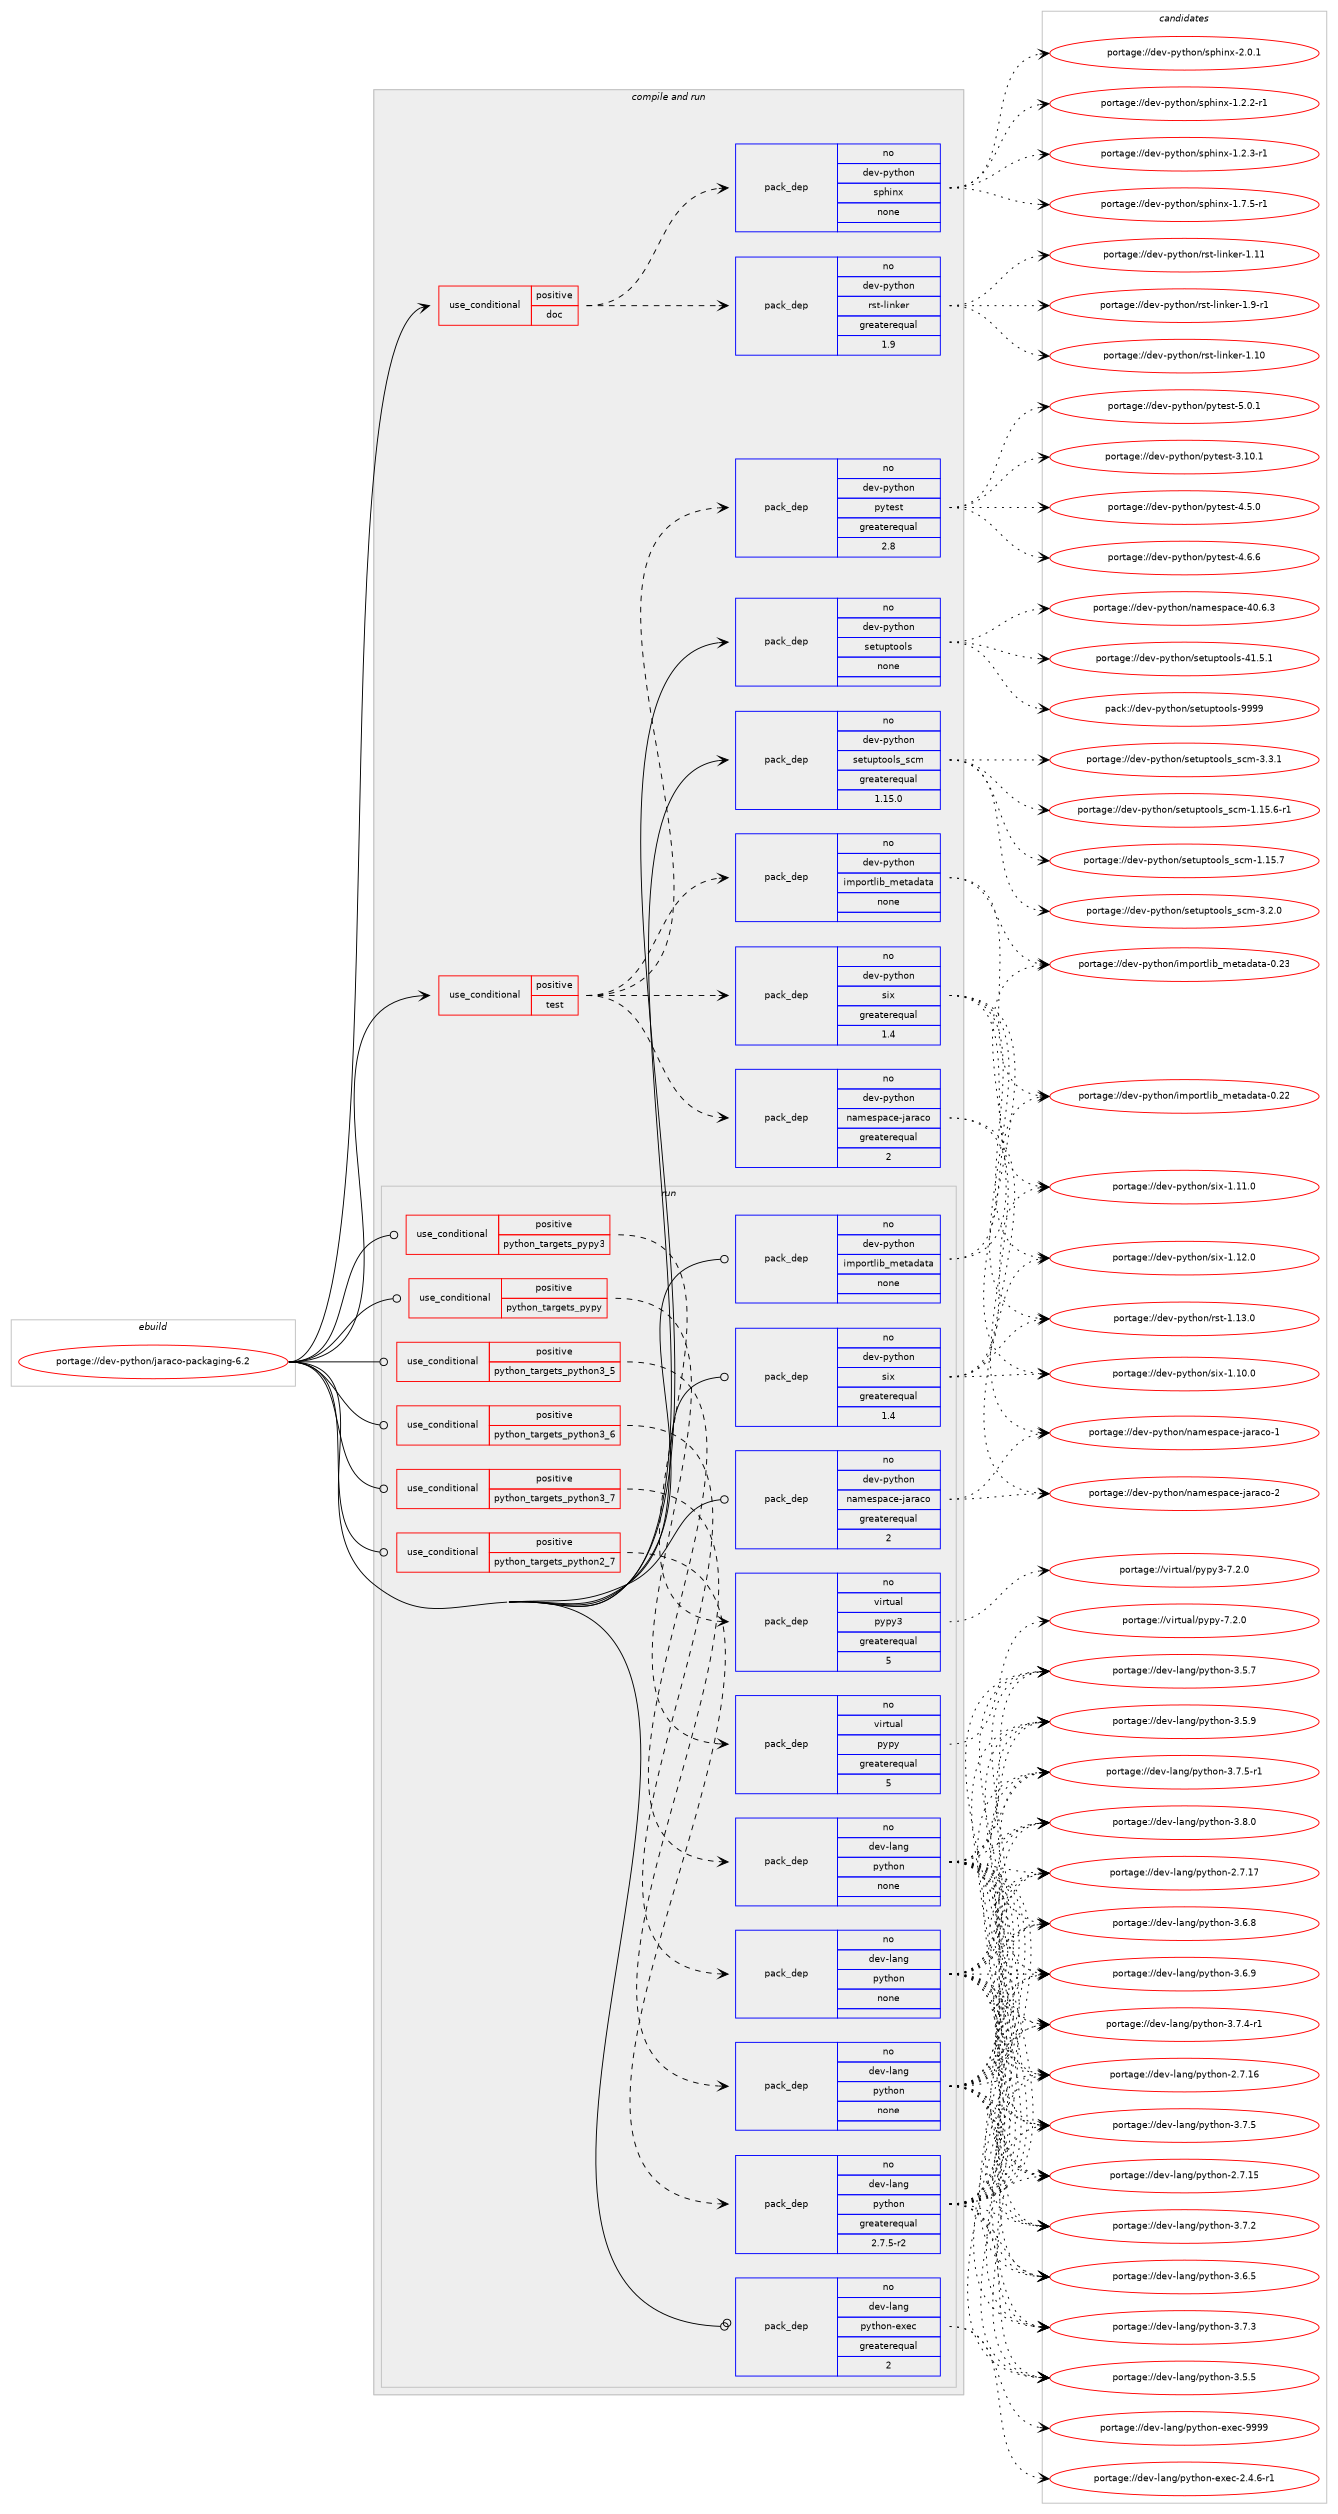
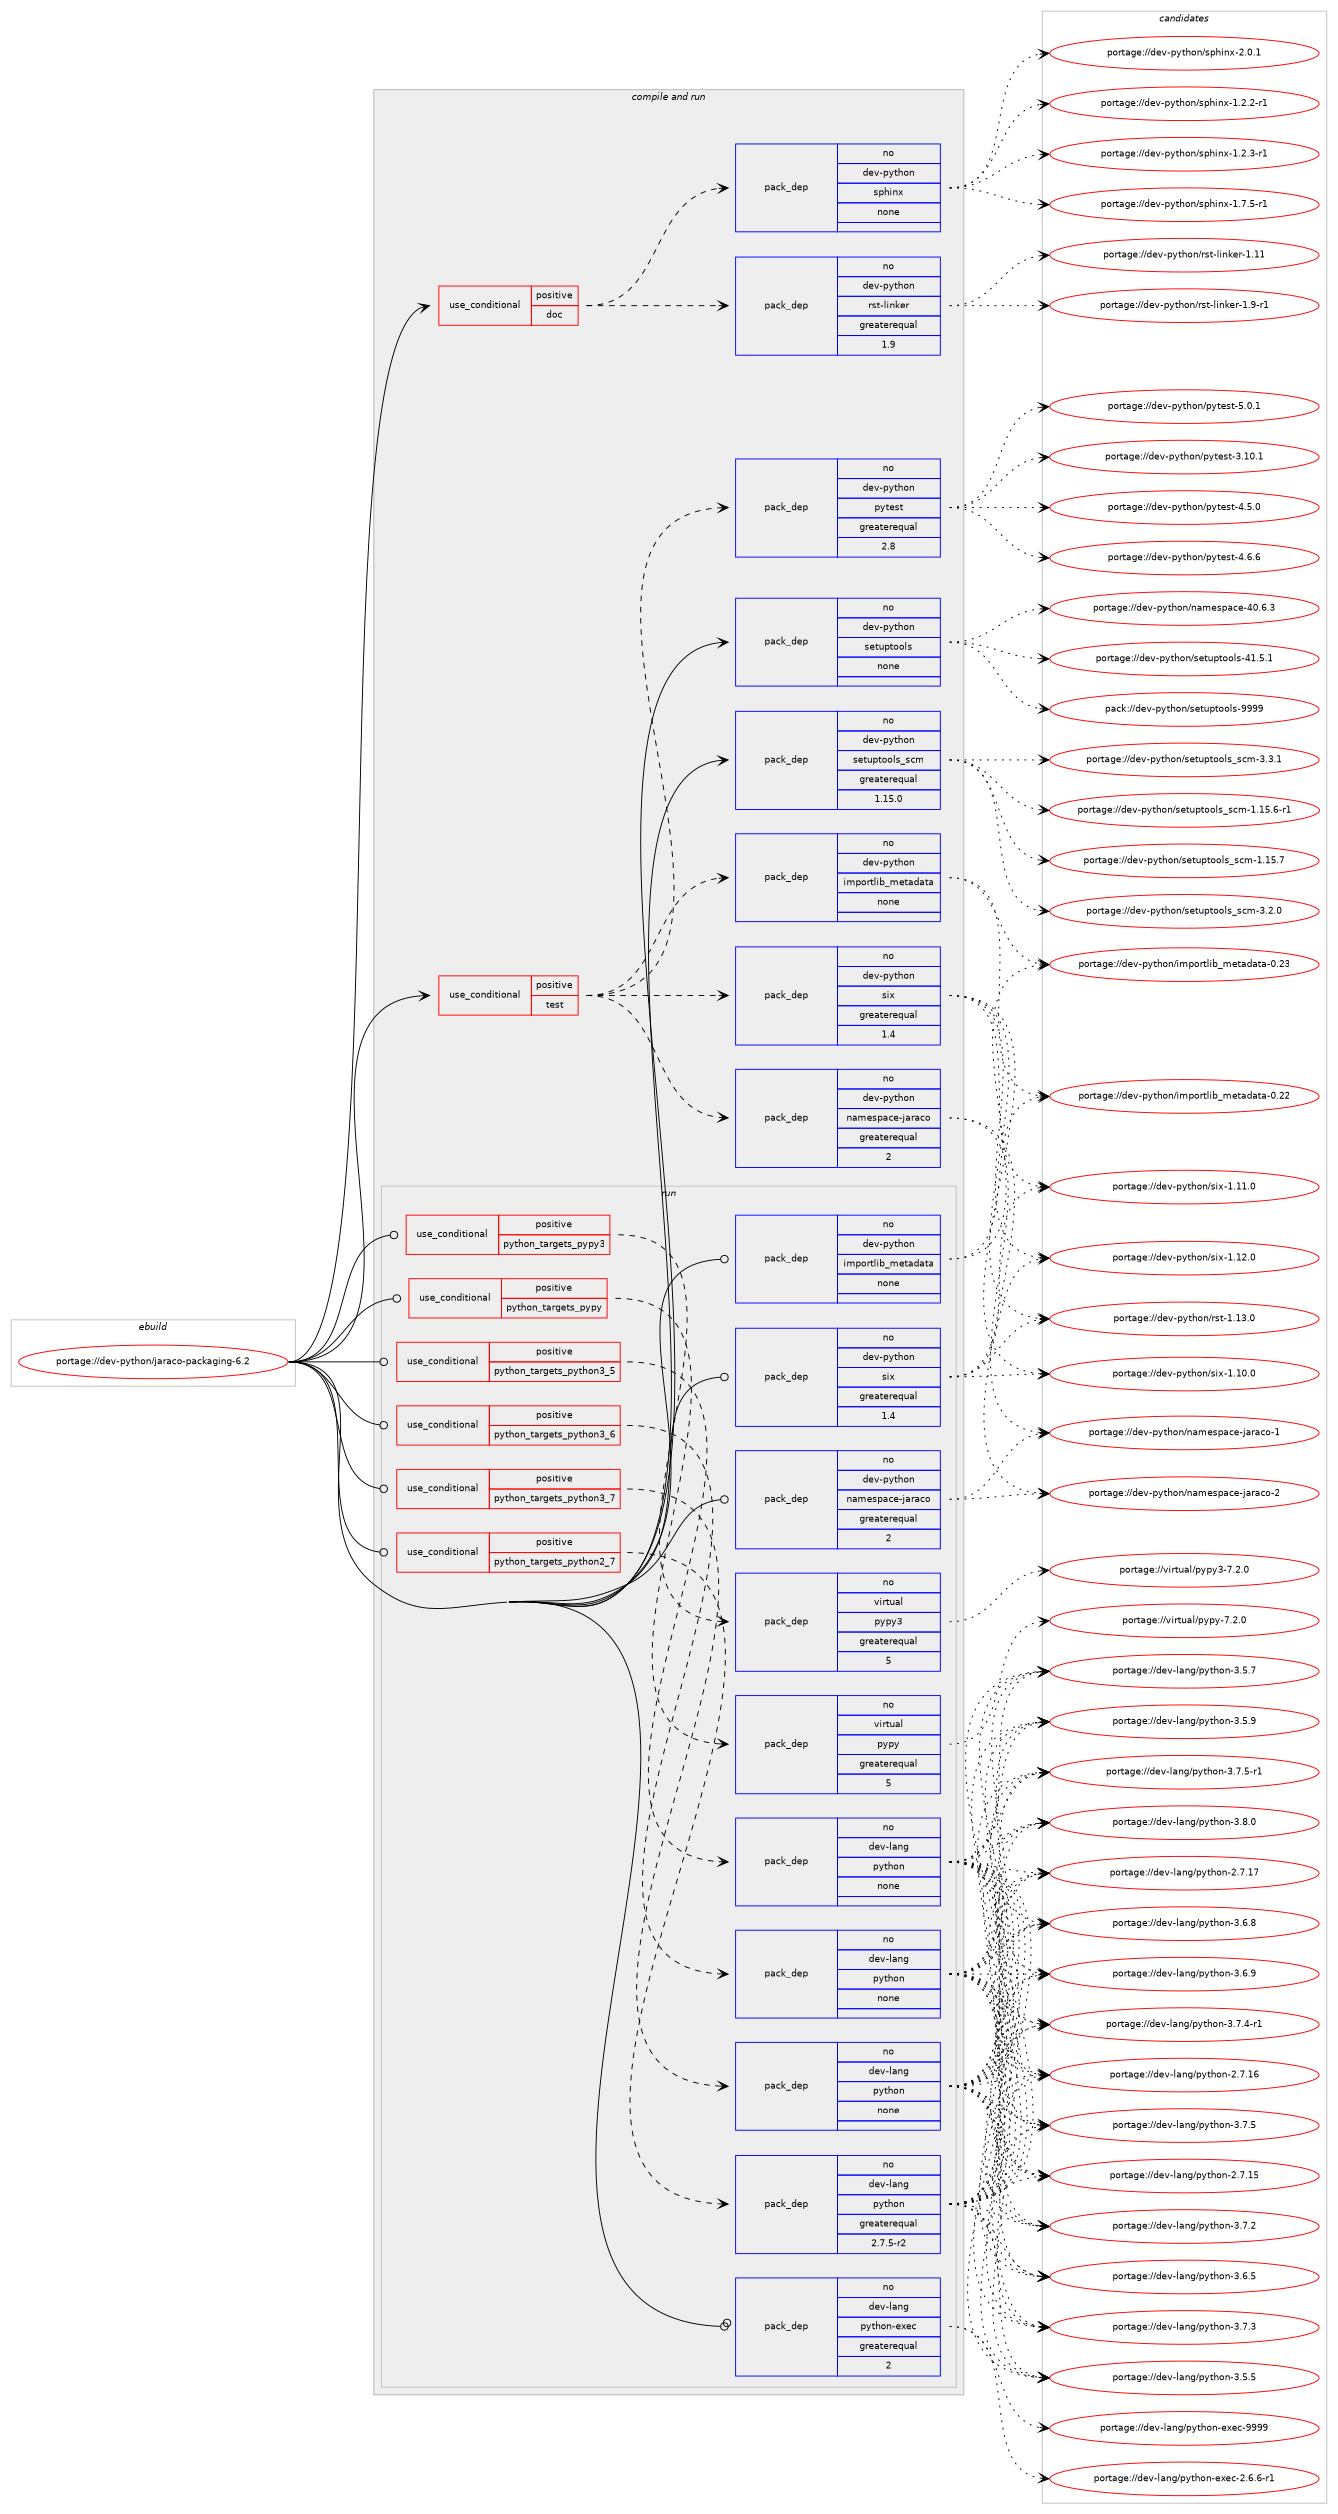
(1184, 356) -> none
(1184, 2479) -> (1184, 2479)
